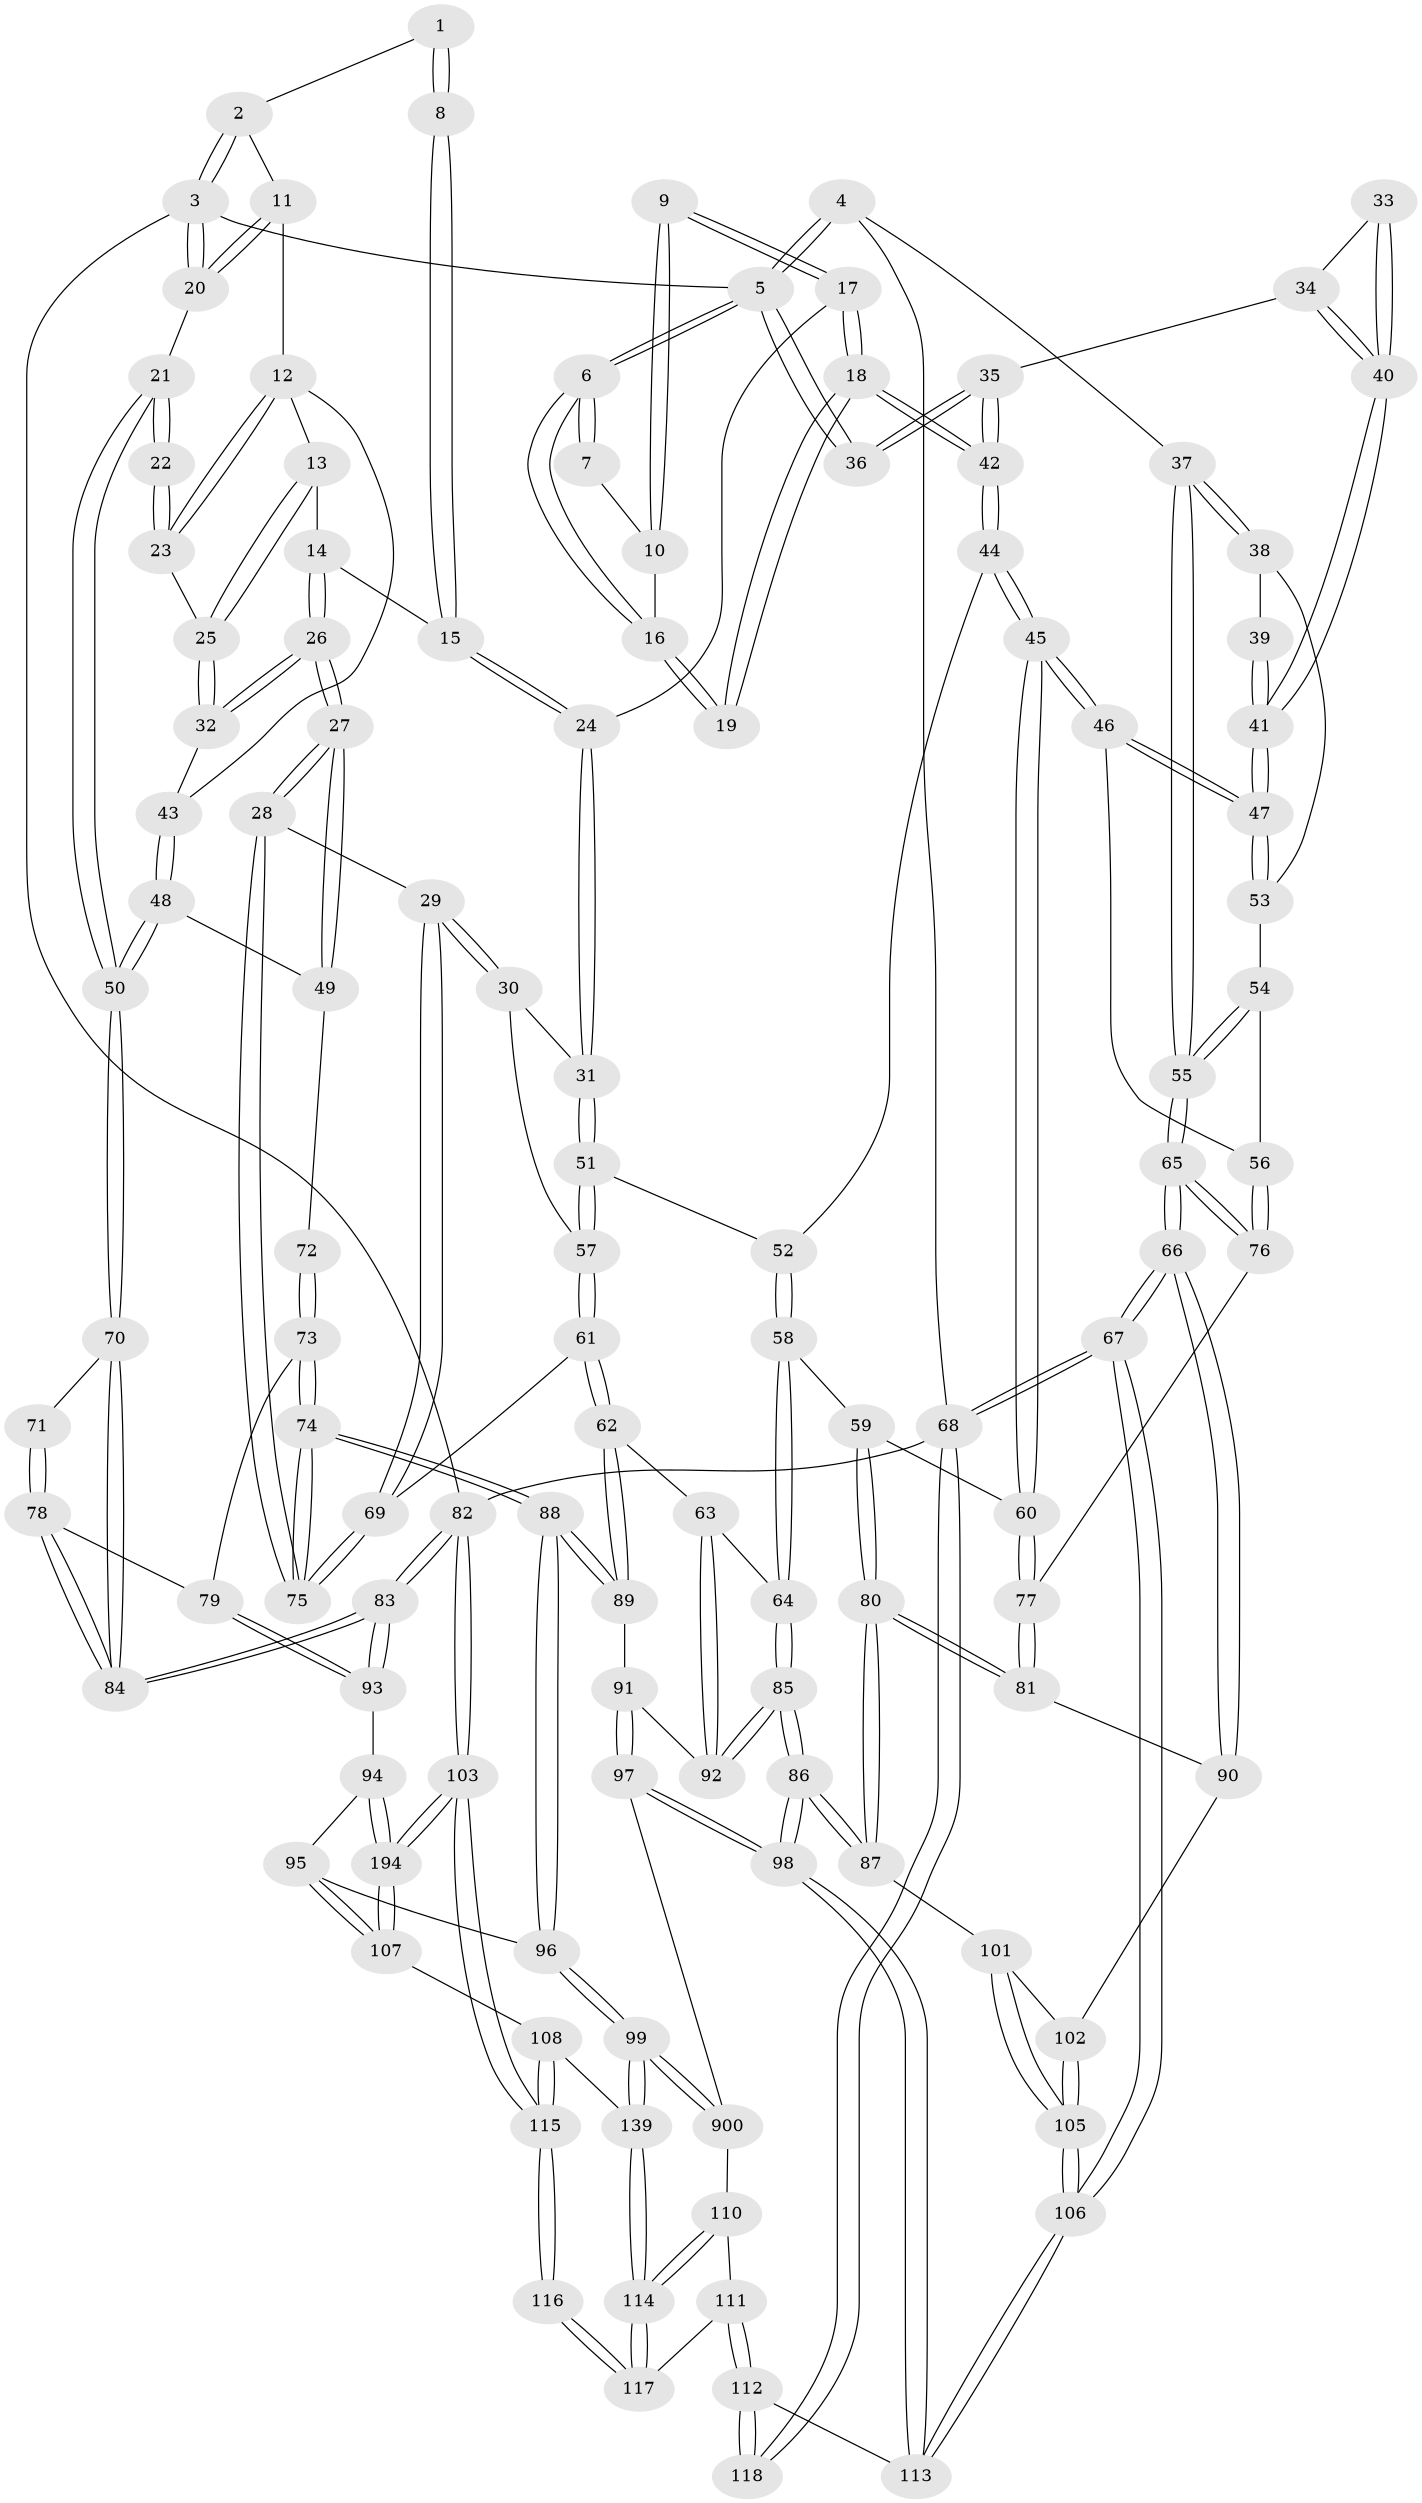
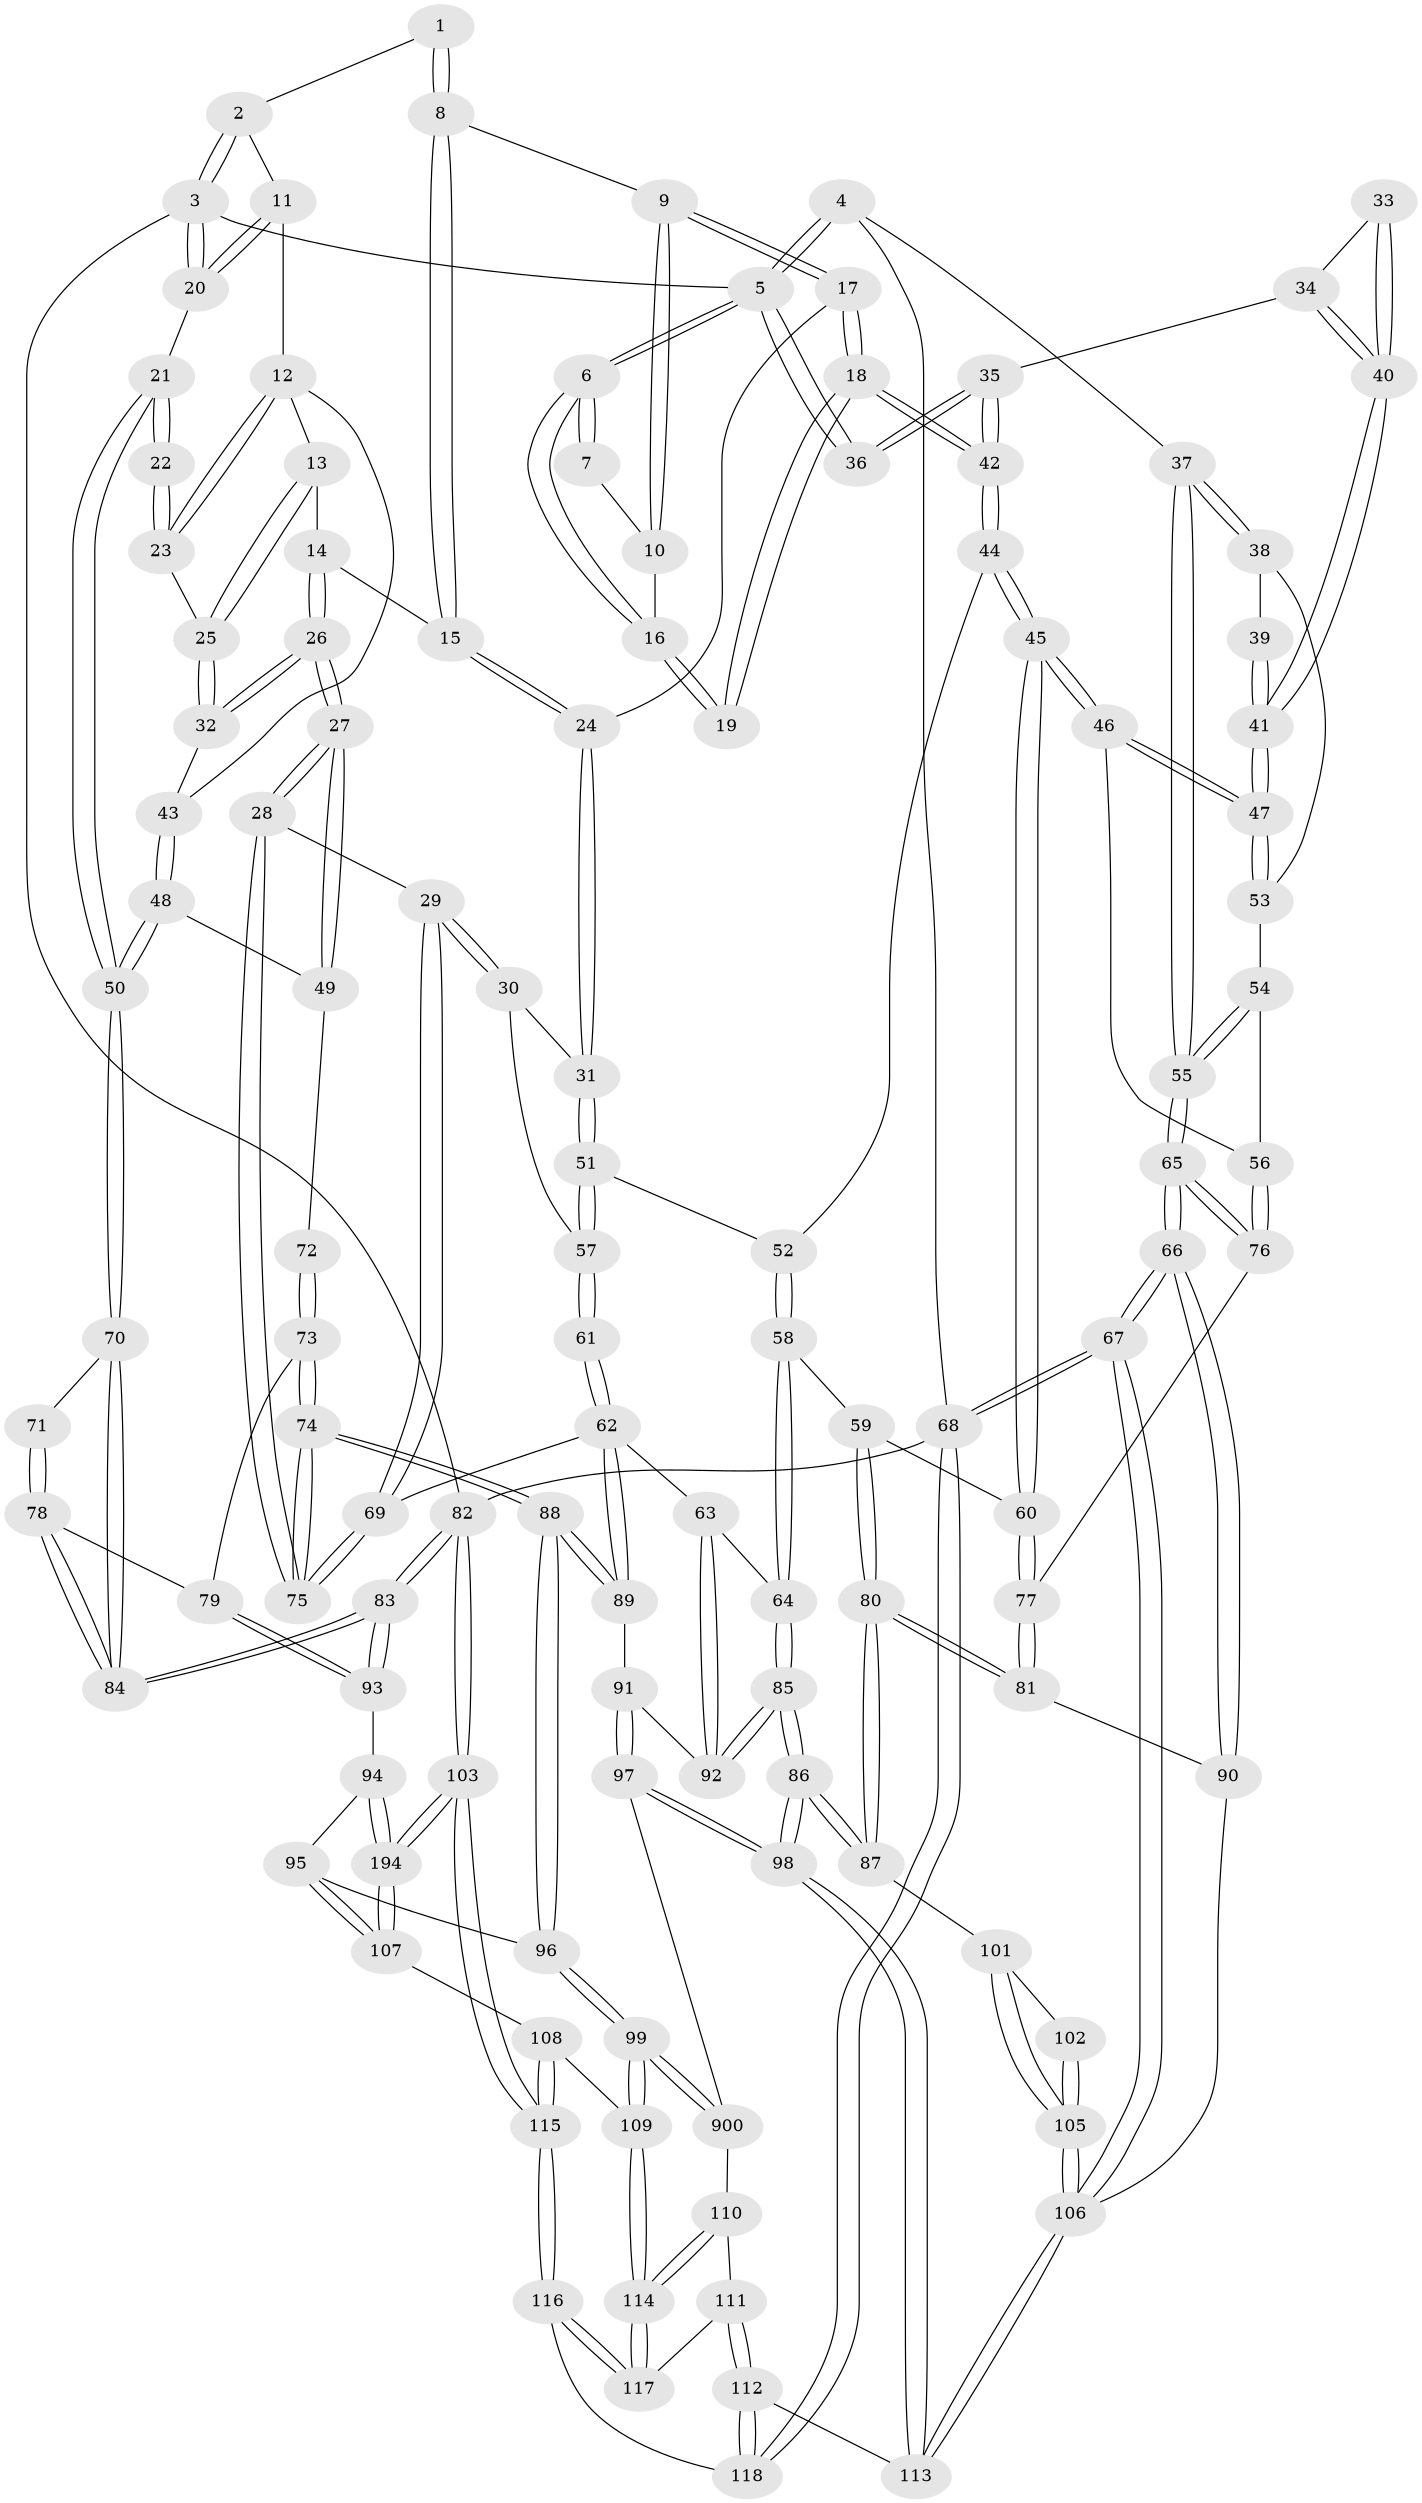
none -> (553, 158)
(484, 1429) -> (489, 1467)
(1150, 1908) -> (1218, 2027)
(637, 2127) -> (637, 2127)
none -> (607, 2424)
